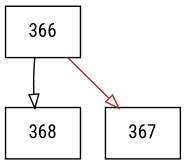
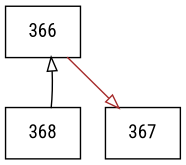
(34, 76) -> (52, 90)
